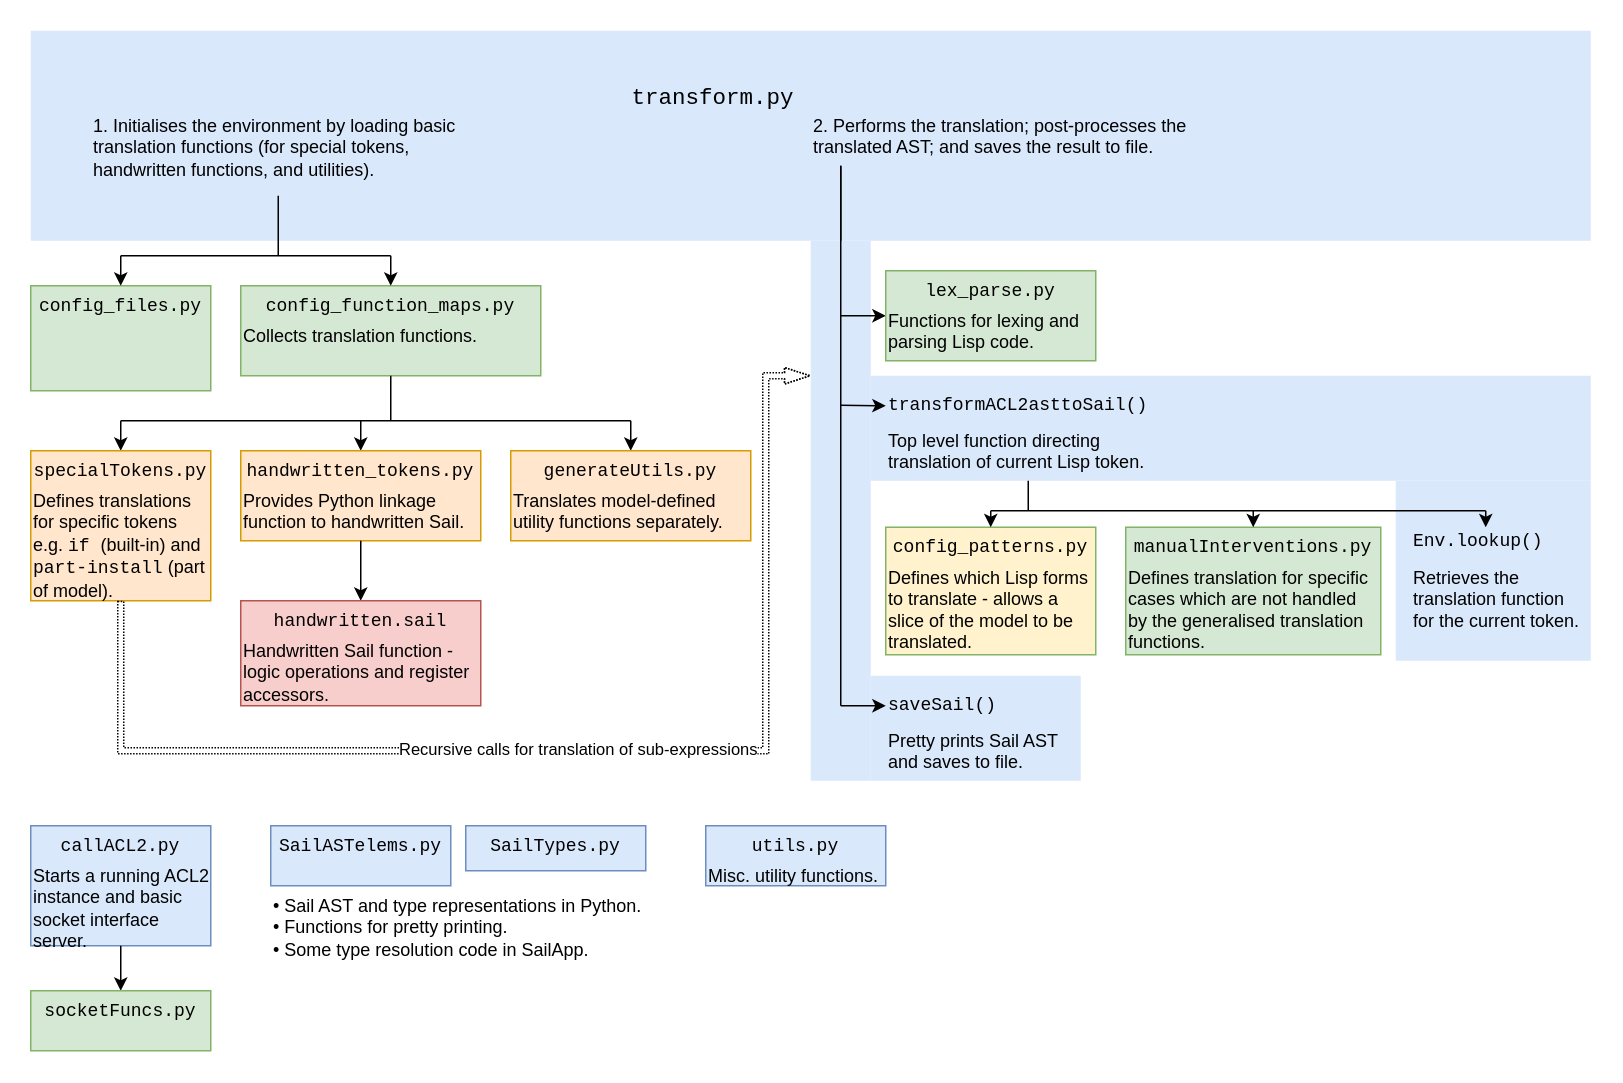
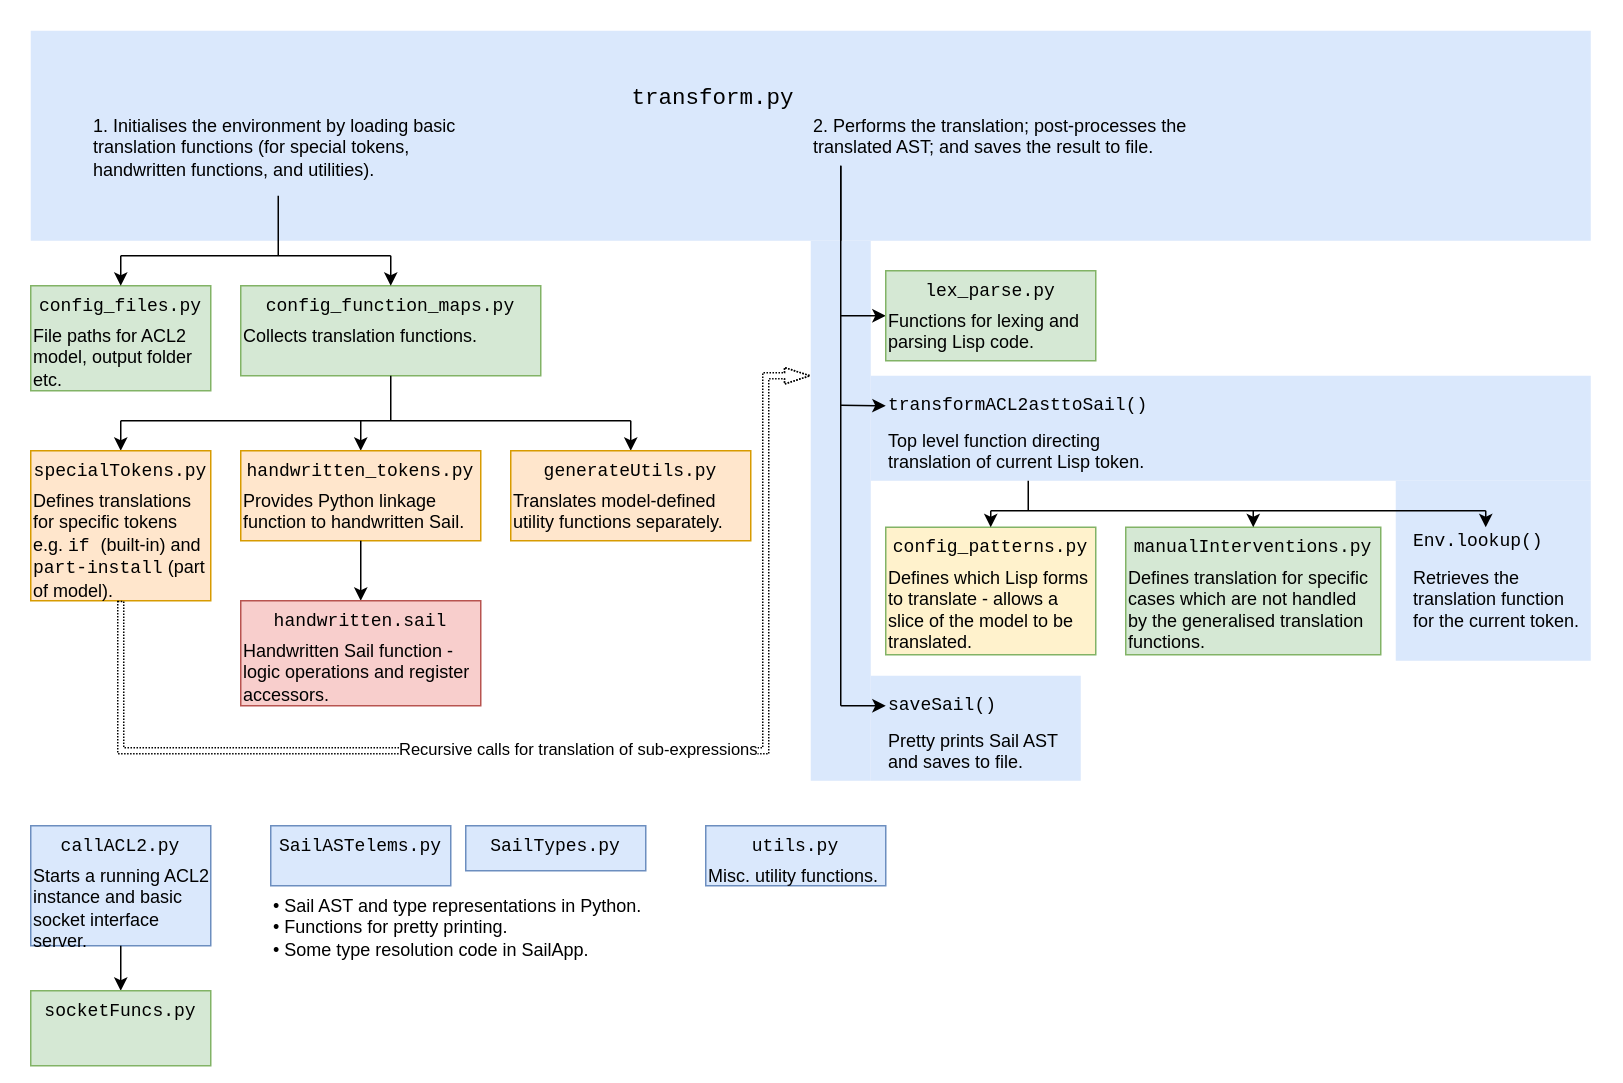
none -> (121, 353)
(121, 1021) -> (121, 1028)
